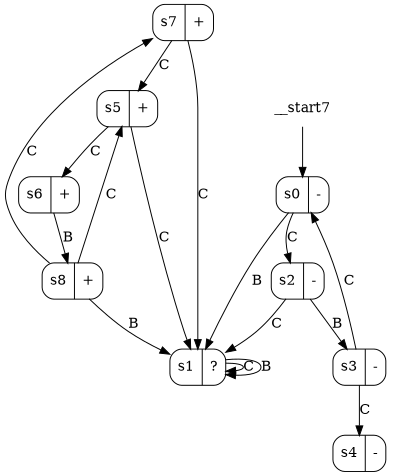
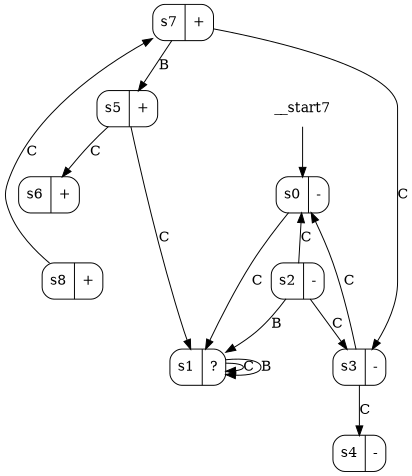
(164, 66) -> (164, 66)
(198, 189) -> (398, 123)
(98, 200) -> none
(59, 233) -> none
(287, 233) -> (300, 243)
(257, 281) -> (257, 281)
(277, 324) -> (277, 324)
(337, 324) -> (337, 324)
(123, 328) -> none
